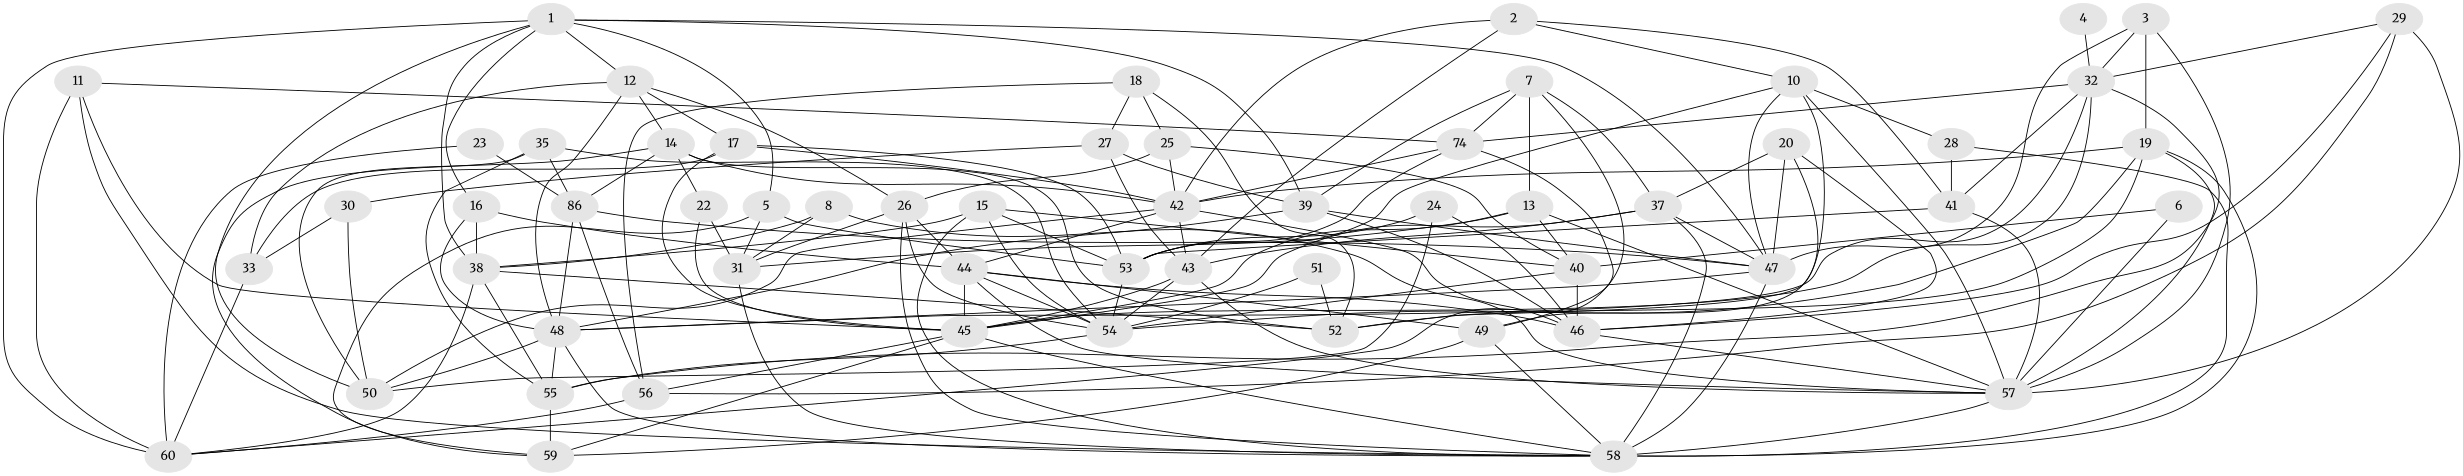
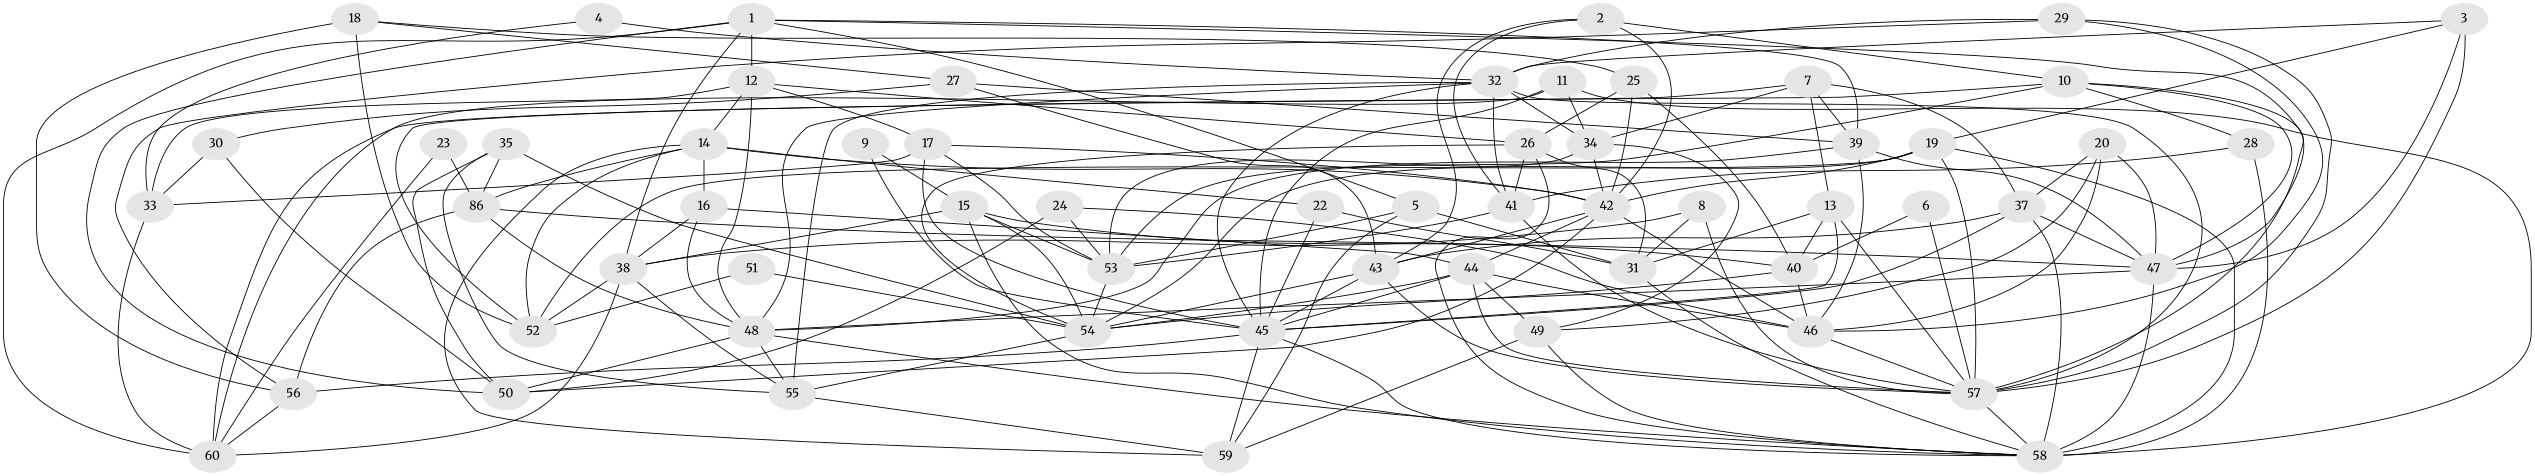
none -> (329, 61)
(458, 109) -> (704, 169)
none -> (2079, 115)
none -> (865, 144)
(1460, 144) -> (1590, 144)
(934, 238) -> (1520, 175)
